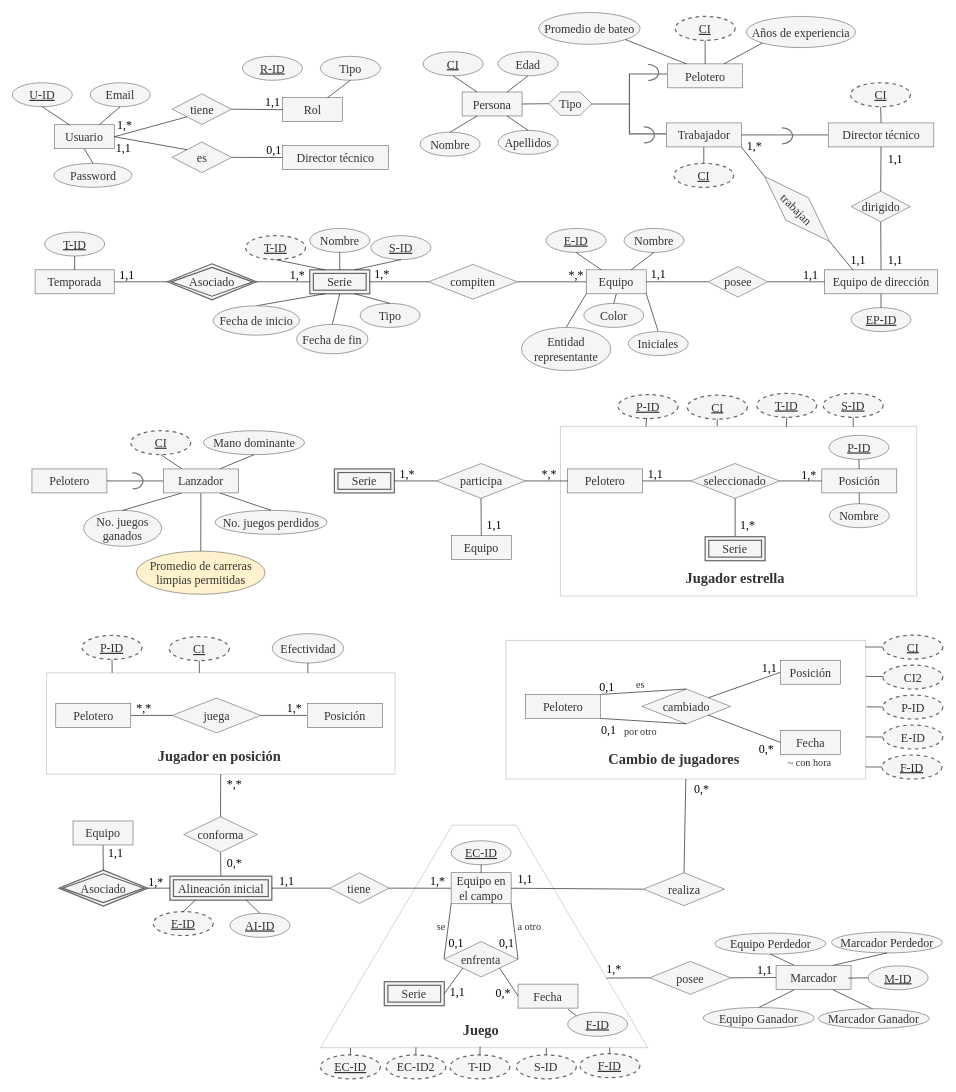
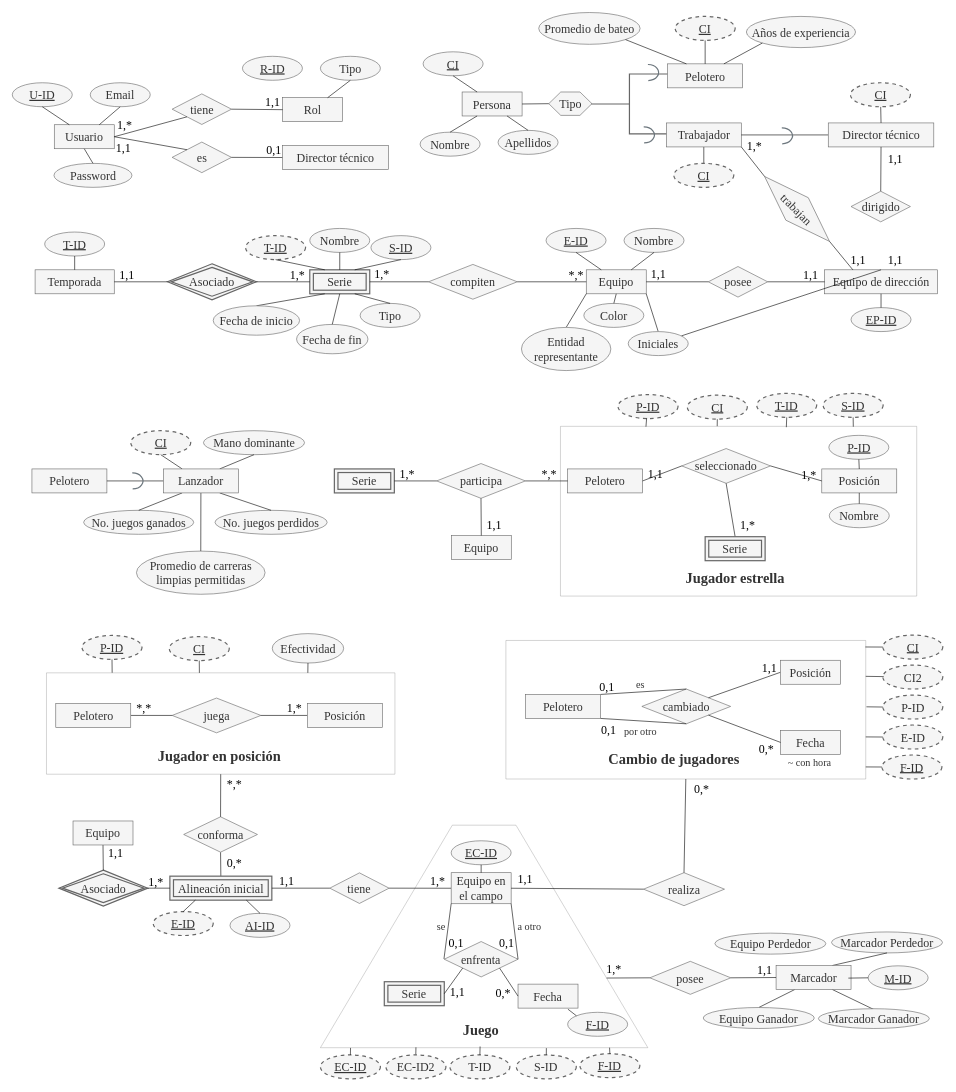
(528, 64) -> none
(518, 84) -> none
(881, 246) -> (782, 303)
(735, 481) -> (726, 466)
(123, 528) -> (139, 522)
(201, 573) -> (201, 573)
(783, 960) -> none
